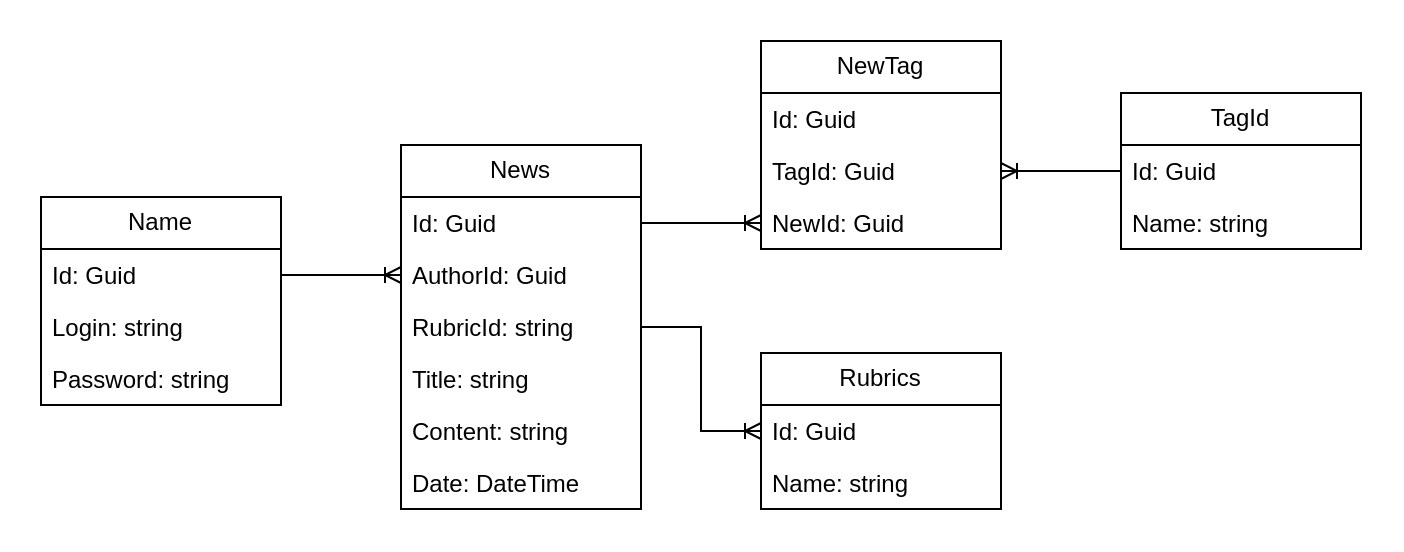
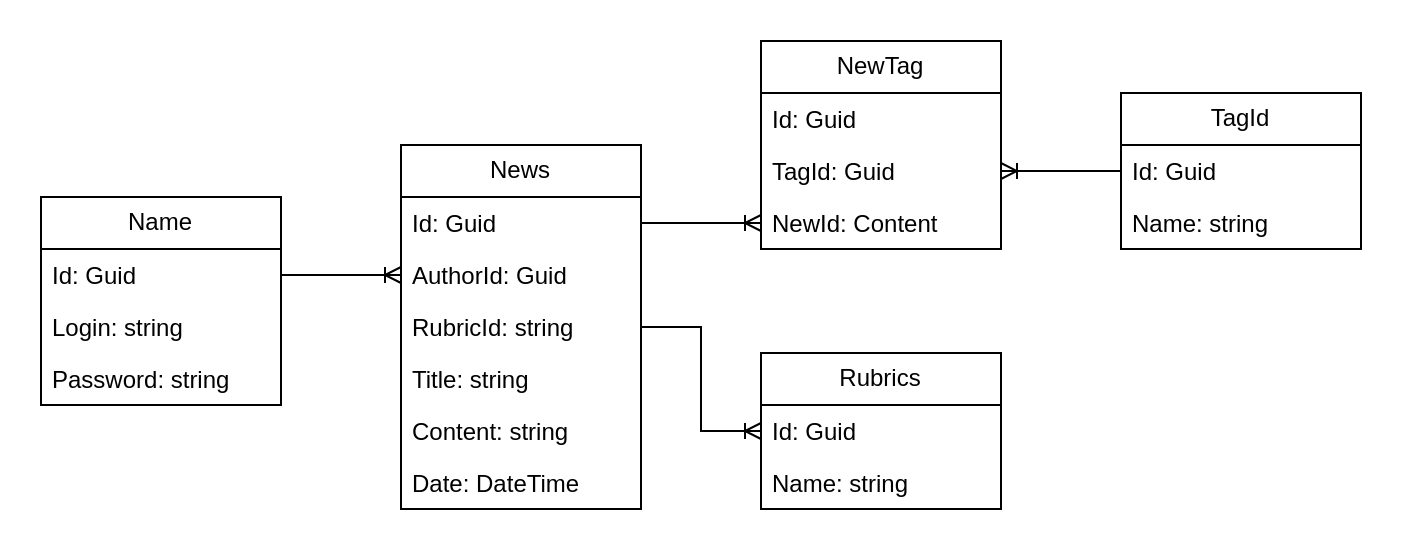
(838, 225) -> (861, 225)
